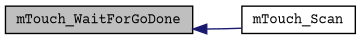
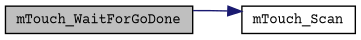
(224, 29) -> (210, 11)
